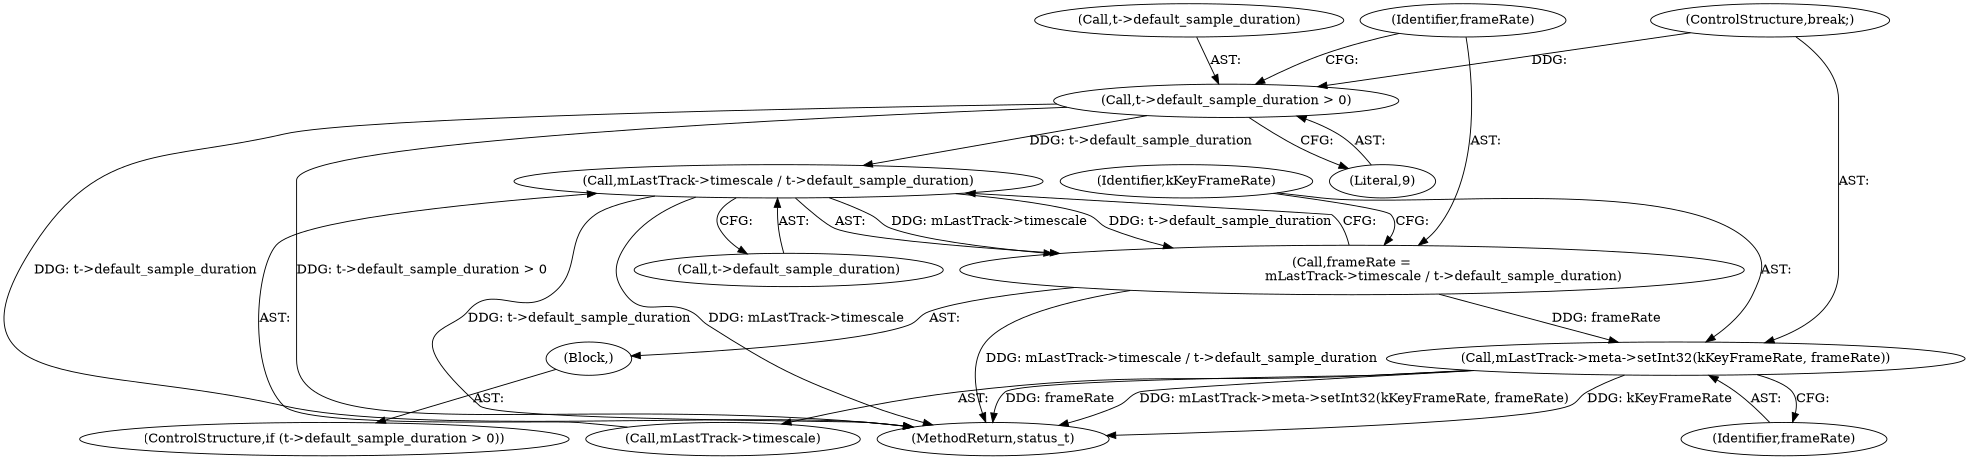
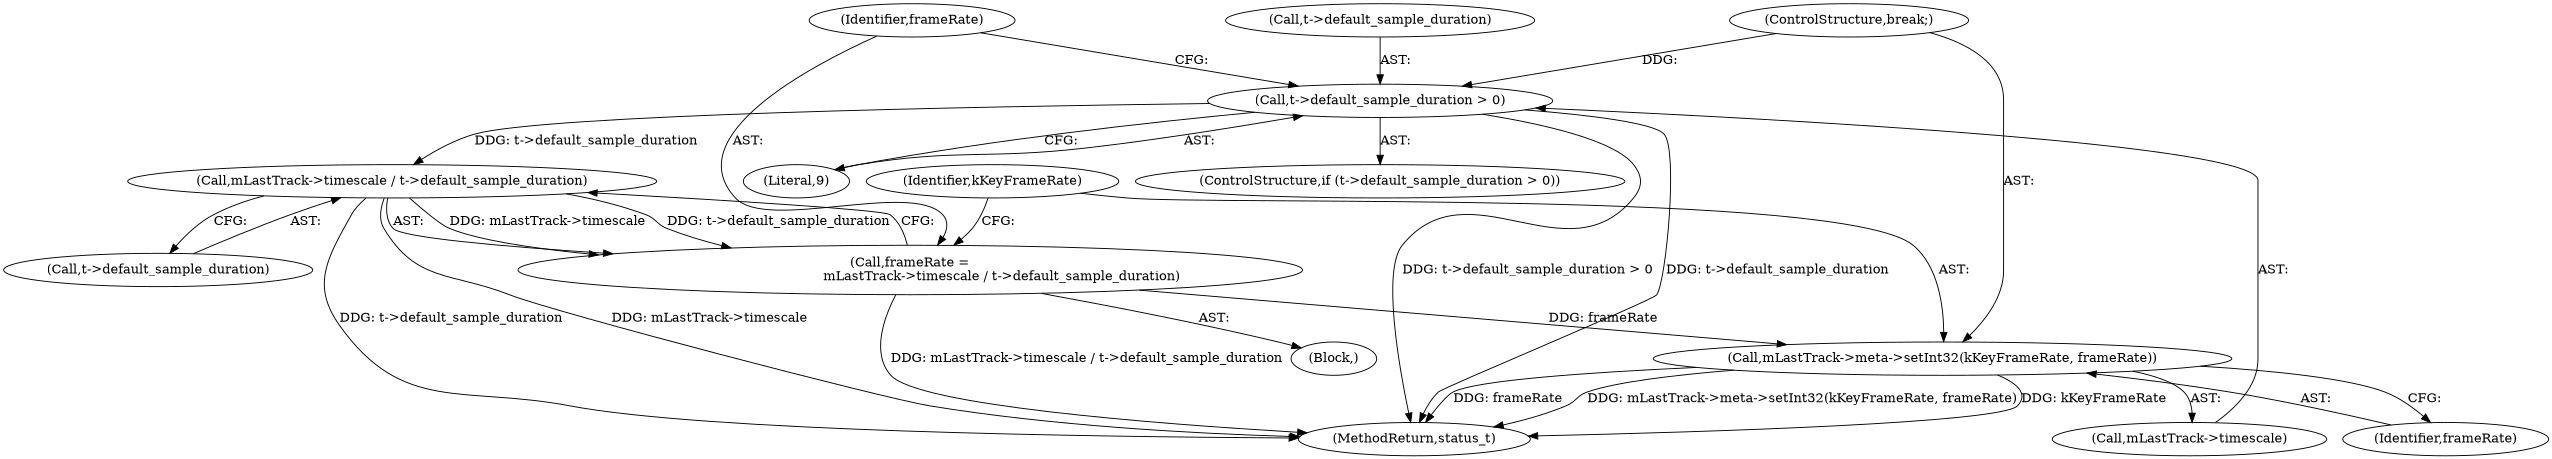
(260, 341) -> (2033, 139)
(479, 392) -> (1380, 136)
